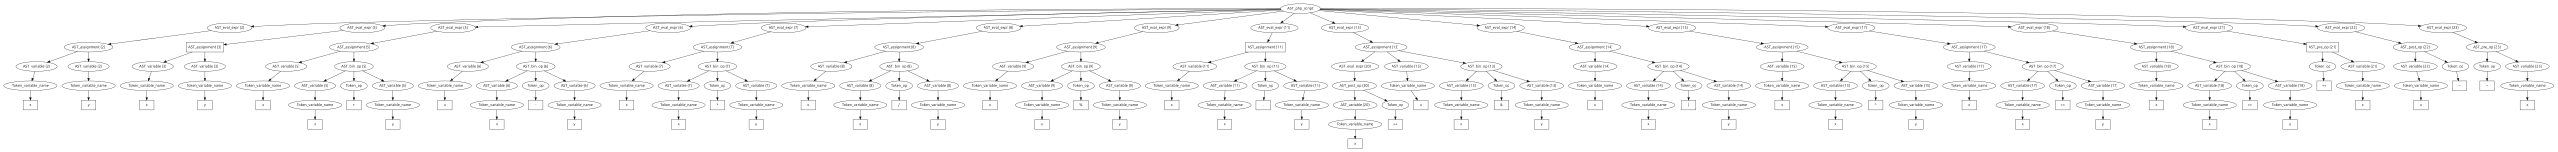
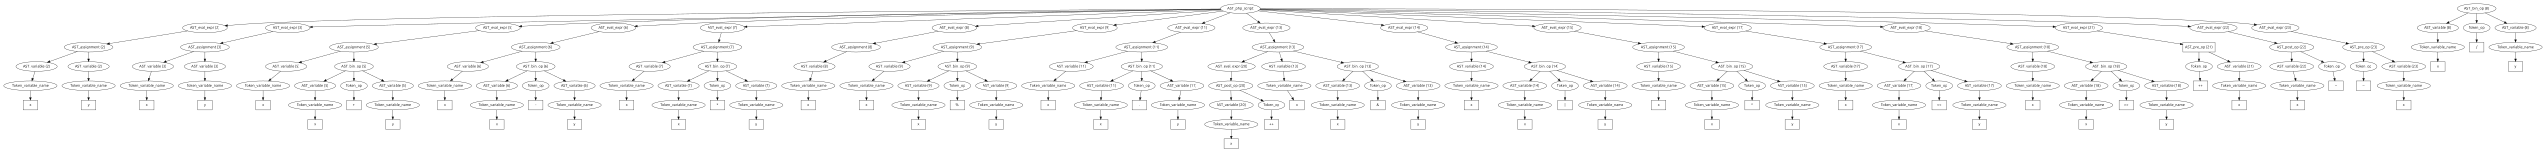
(205, 47) -> (205, 47)
(1265, 47) -> (1142, 47)
(899, 56) -> none
